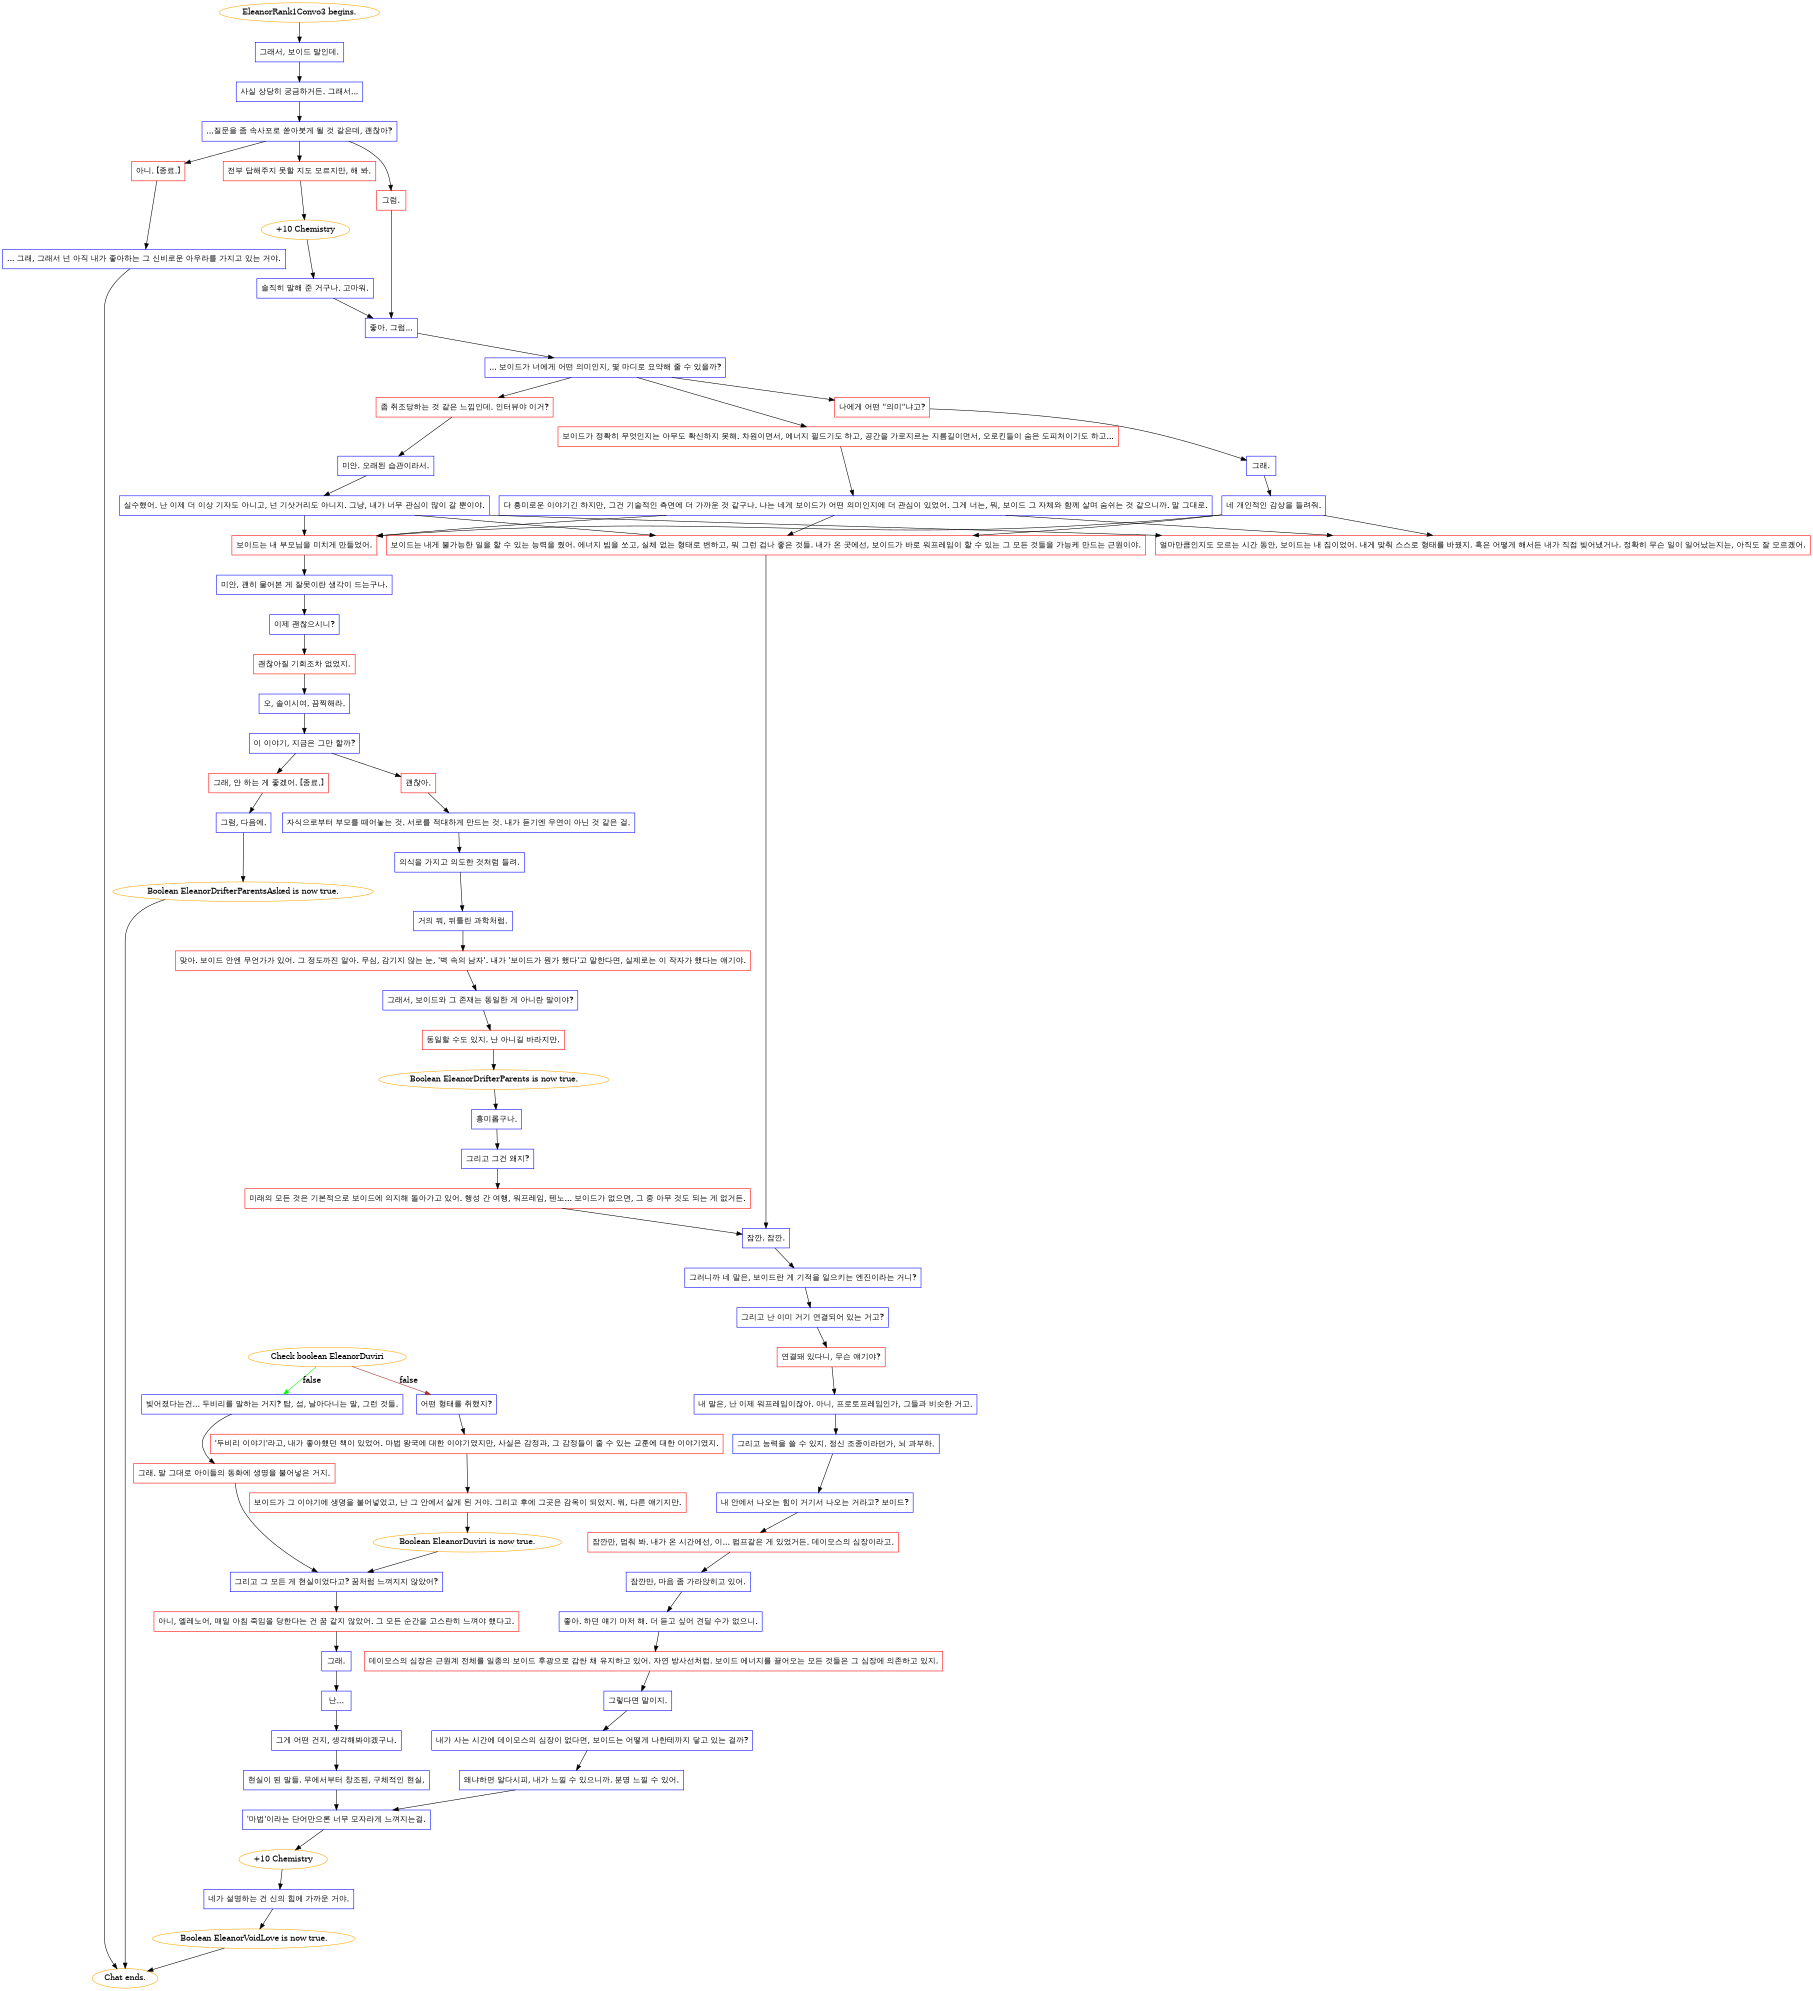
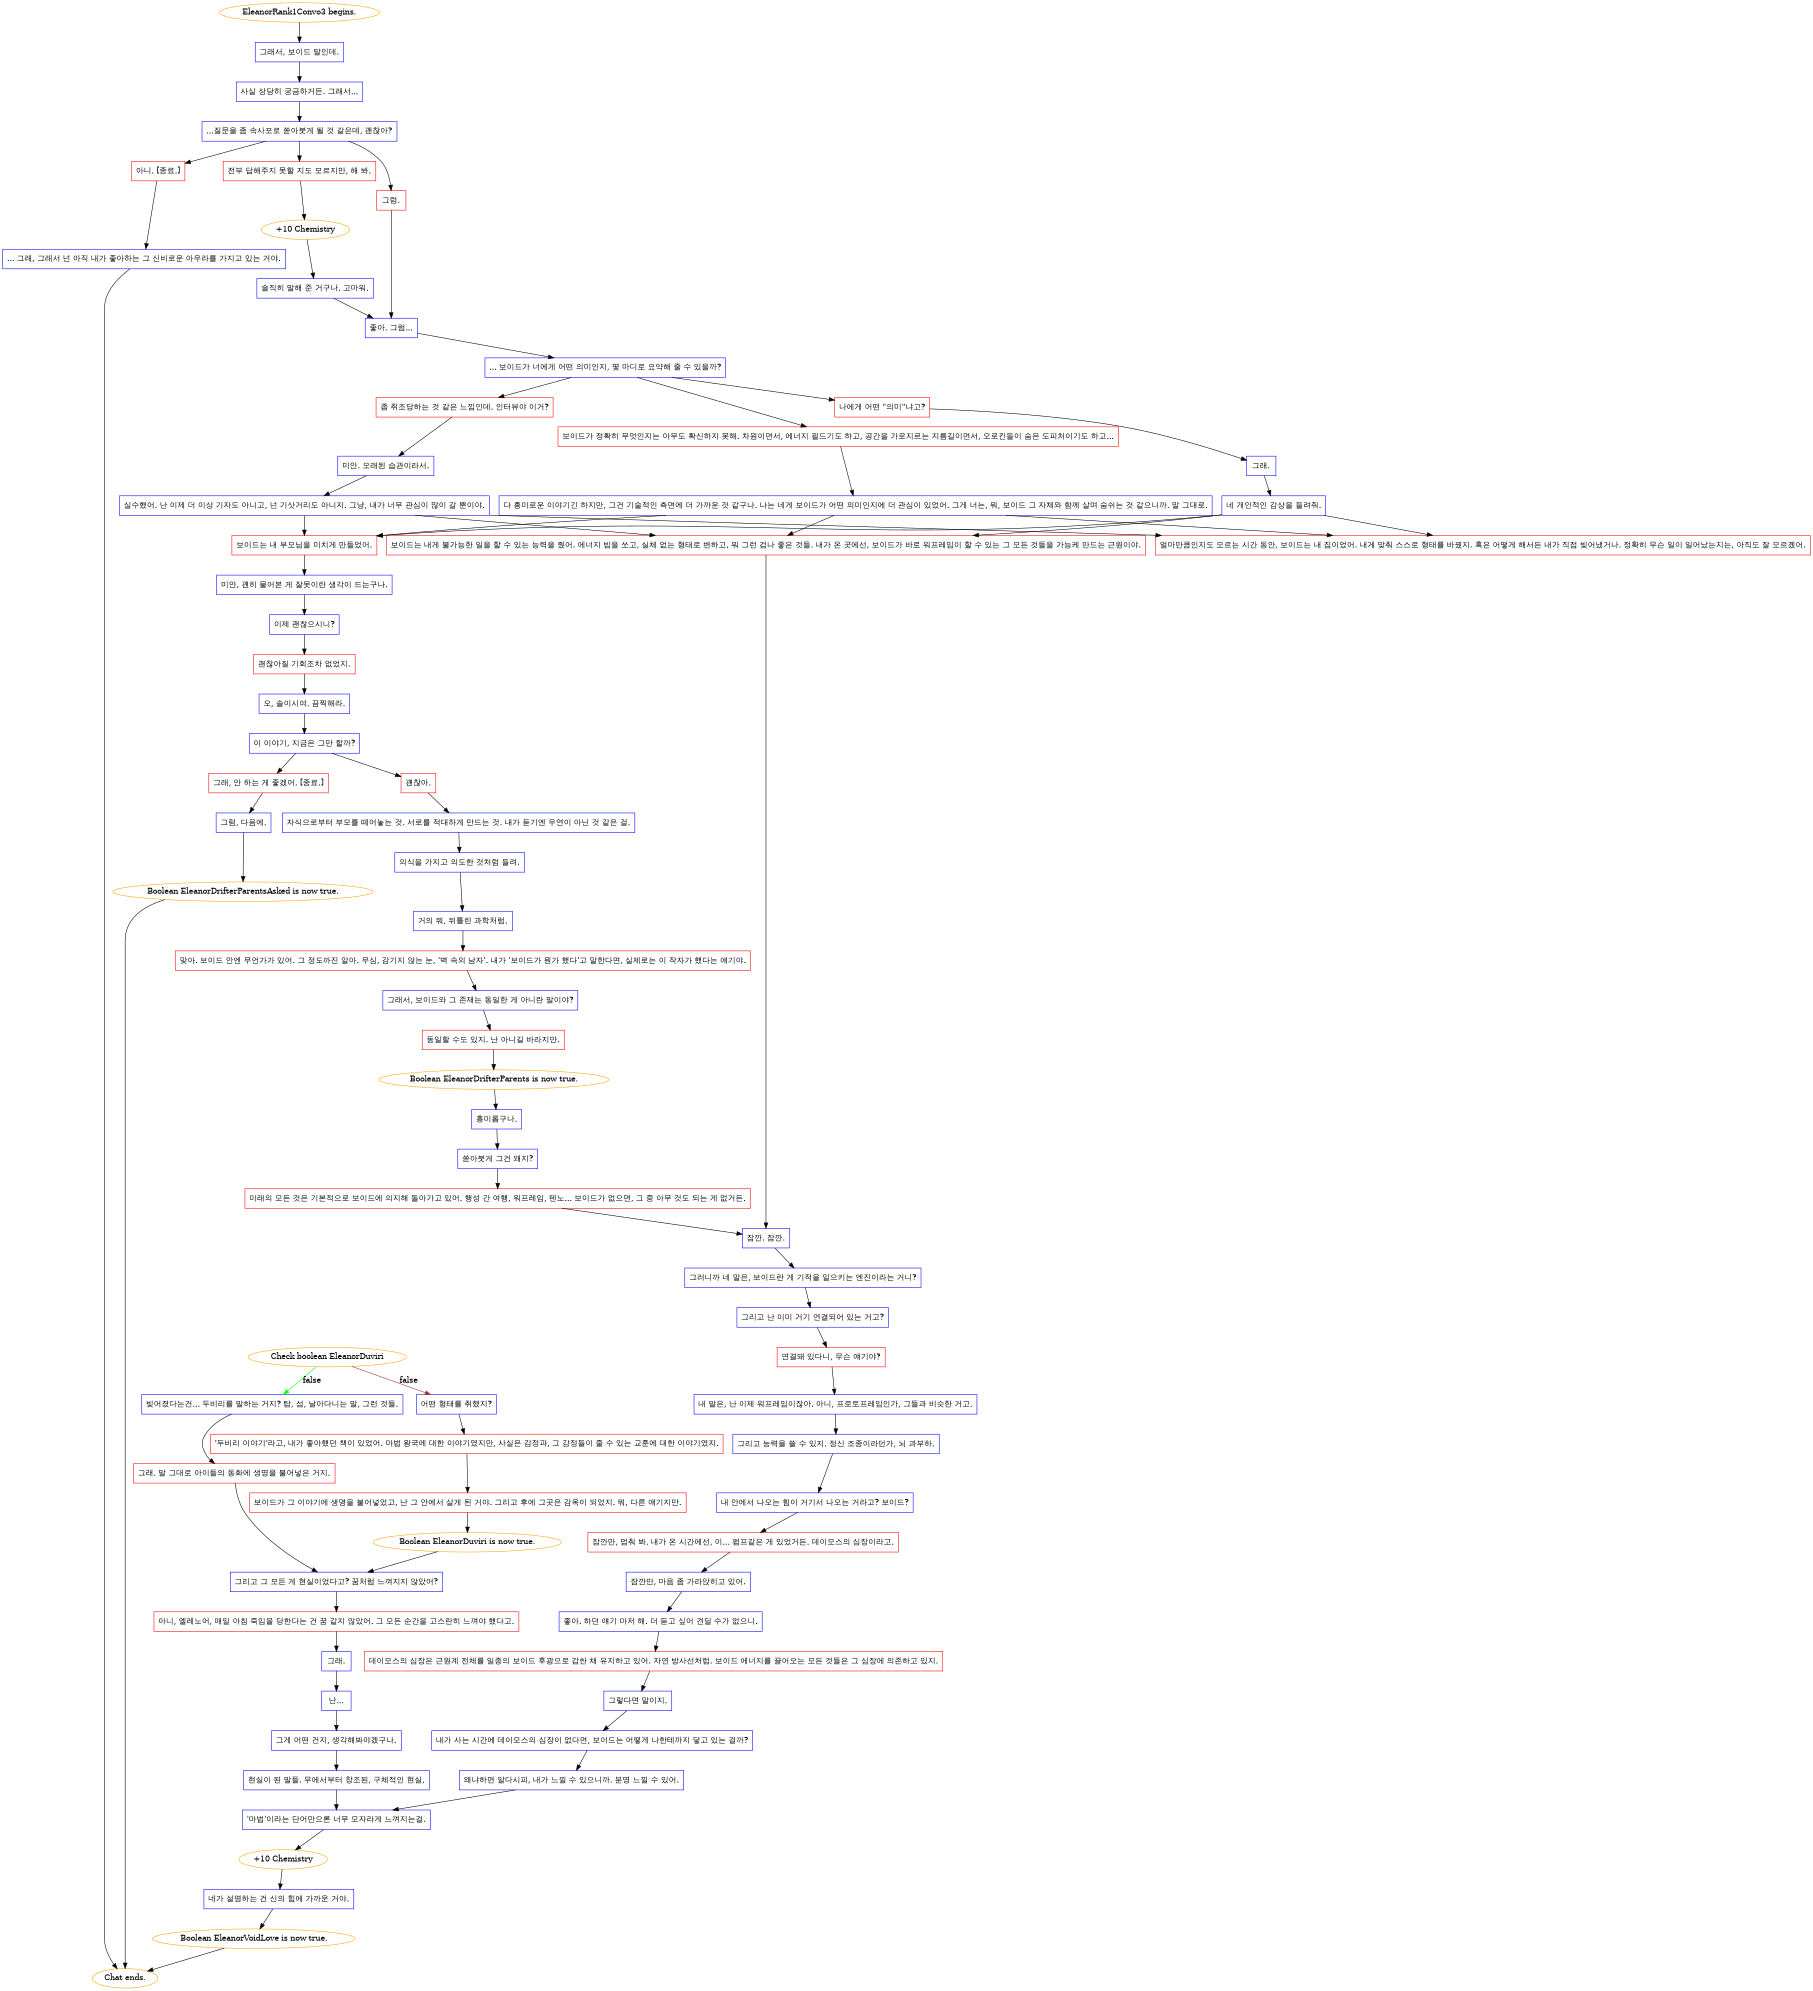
(498, 1159) -> (498, 1159)
